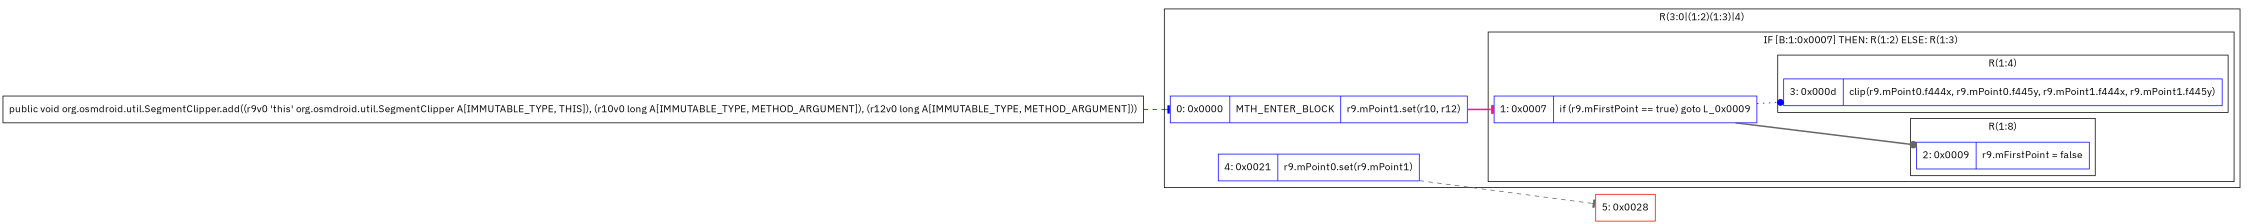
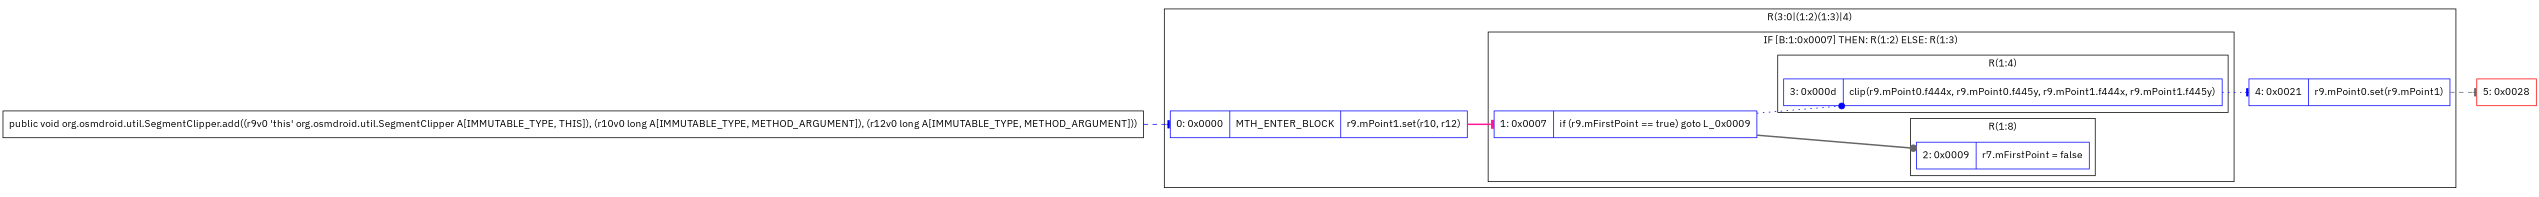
none -> (2239, 92)
(2033, 155) -> (2033, 155)
